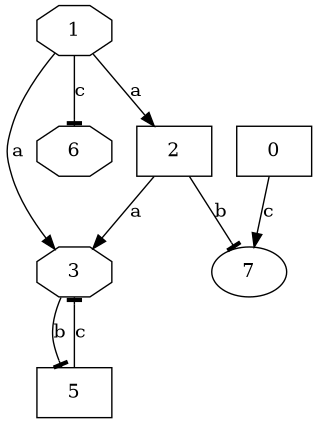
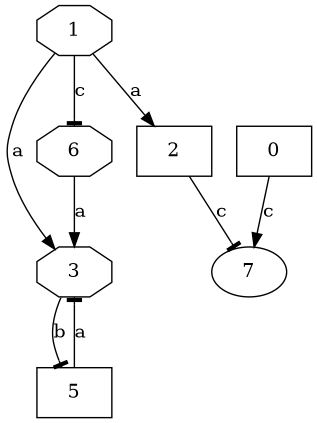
(128, 207) -> (74, 205)
(221, 212) -> (221, 212)
(81, 332) -> (81, 332)
